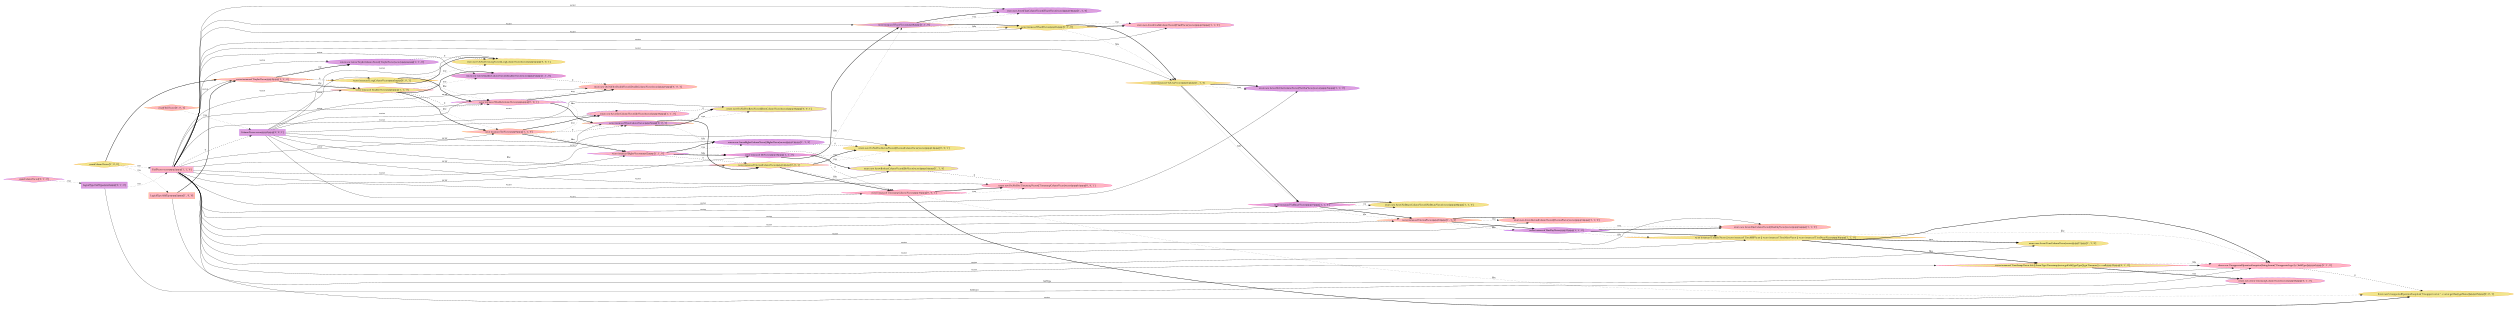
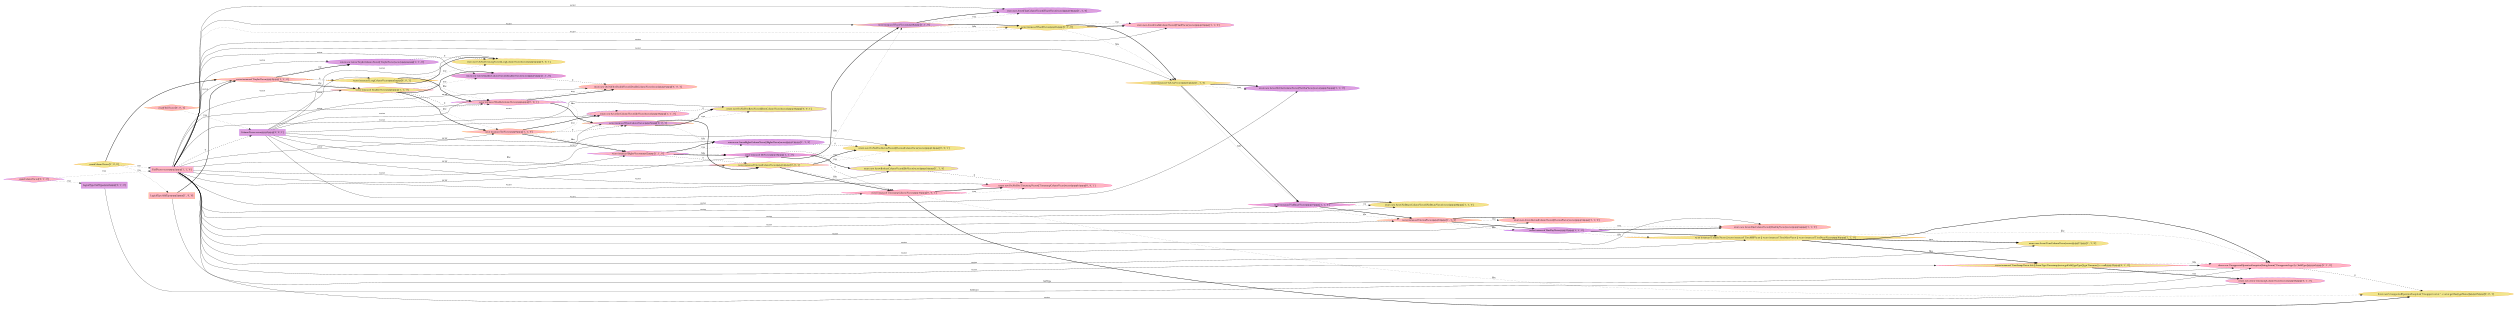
(542, 33) -> (542, 33)
(147, 183) -> (100, 175)
